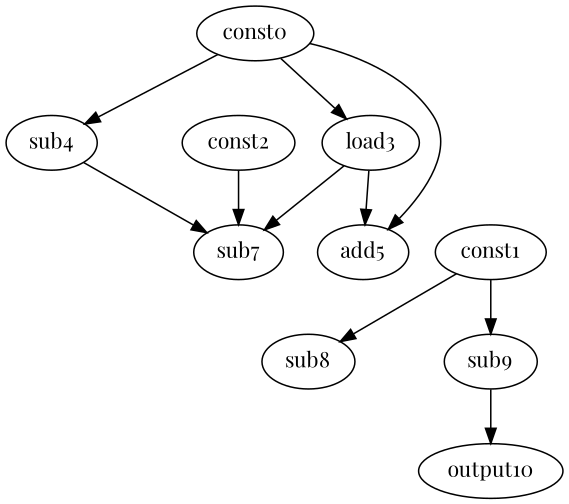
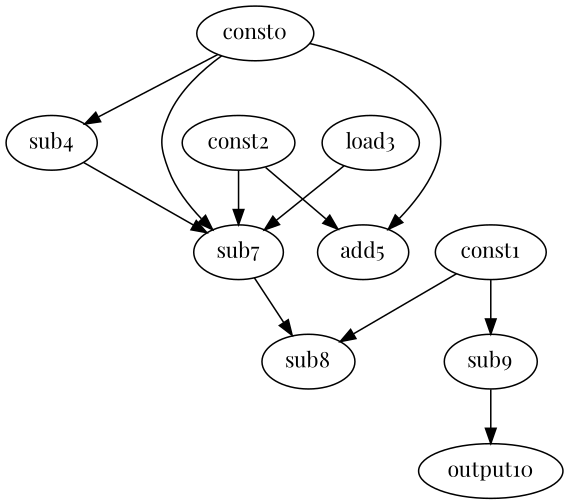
(308, 83) -> (163, 132)
(367, 190) -> (294, 192)
none -> (269, 300)
